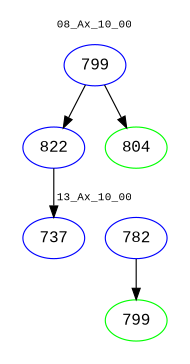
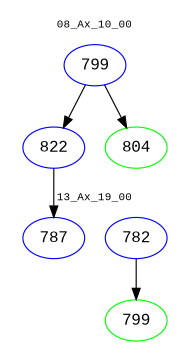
(95, 197) -> (95, 197)
(54, 238) -> (54, 238)
